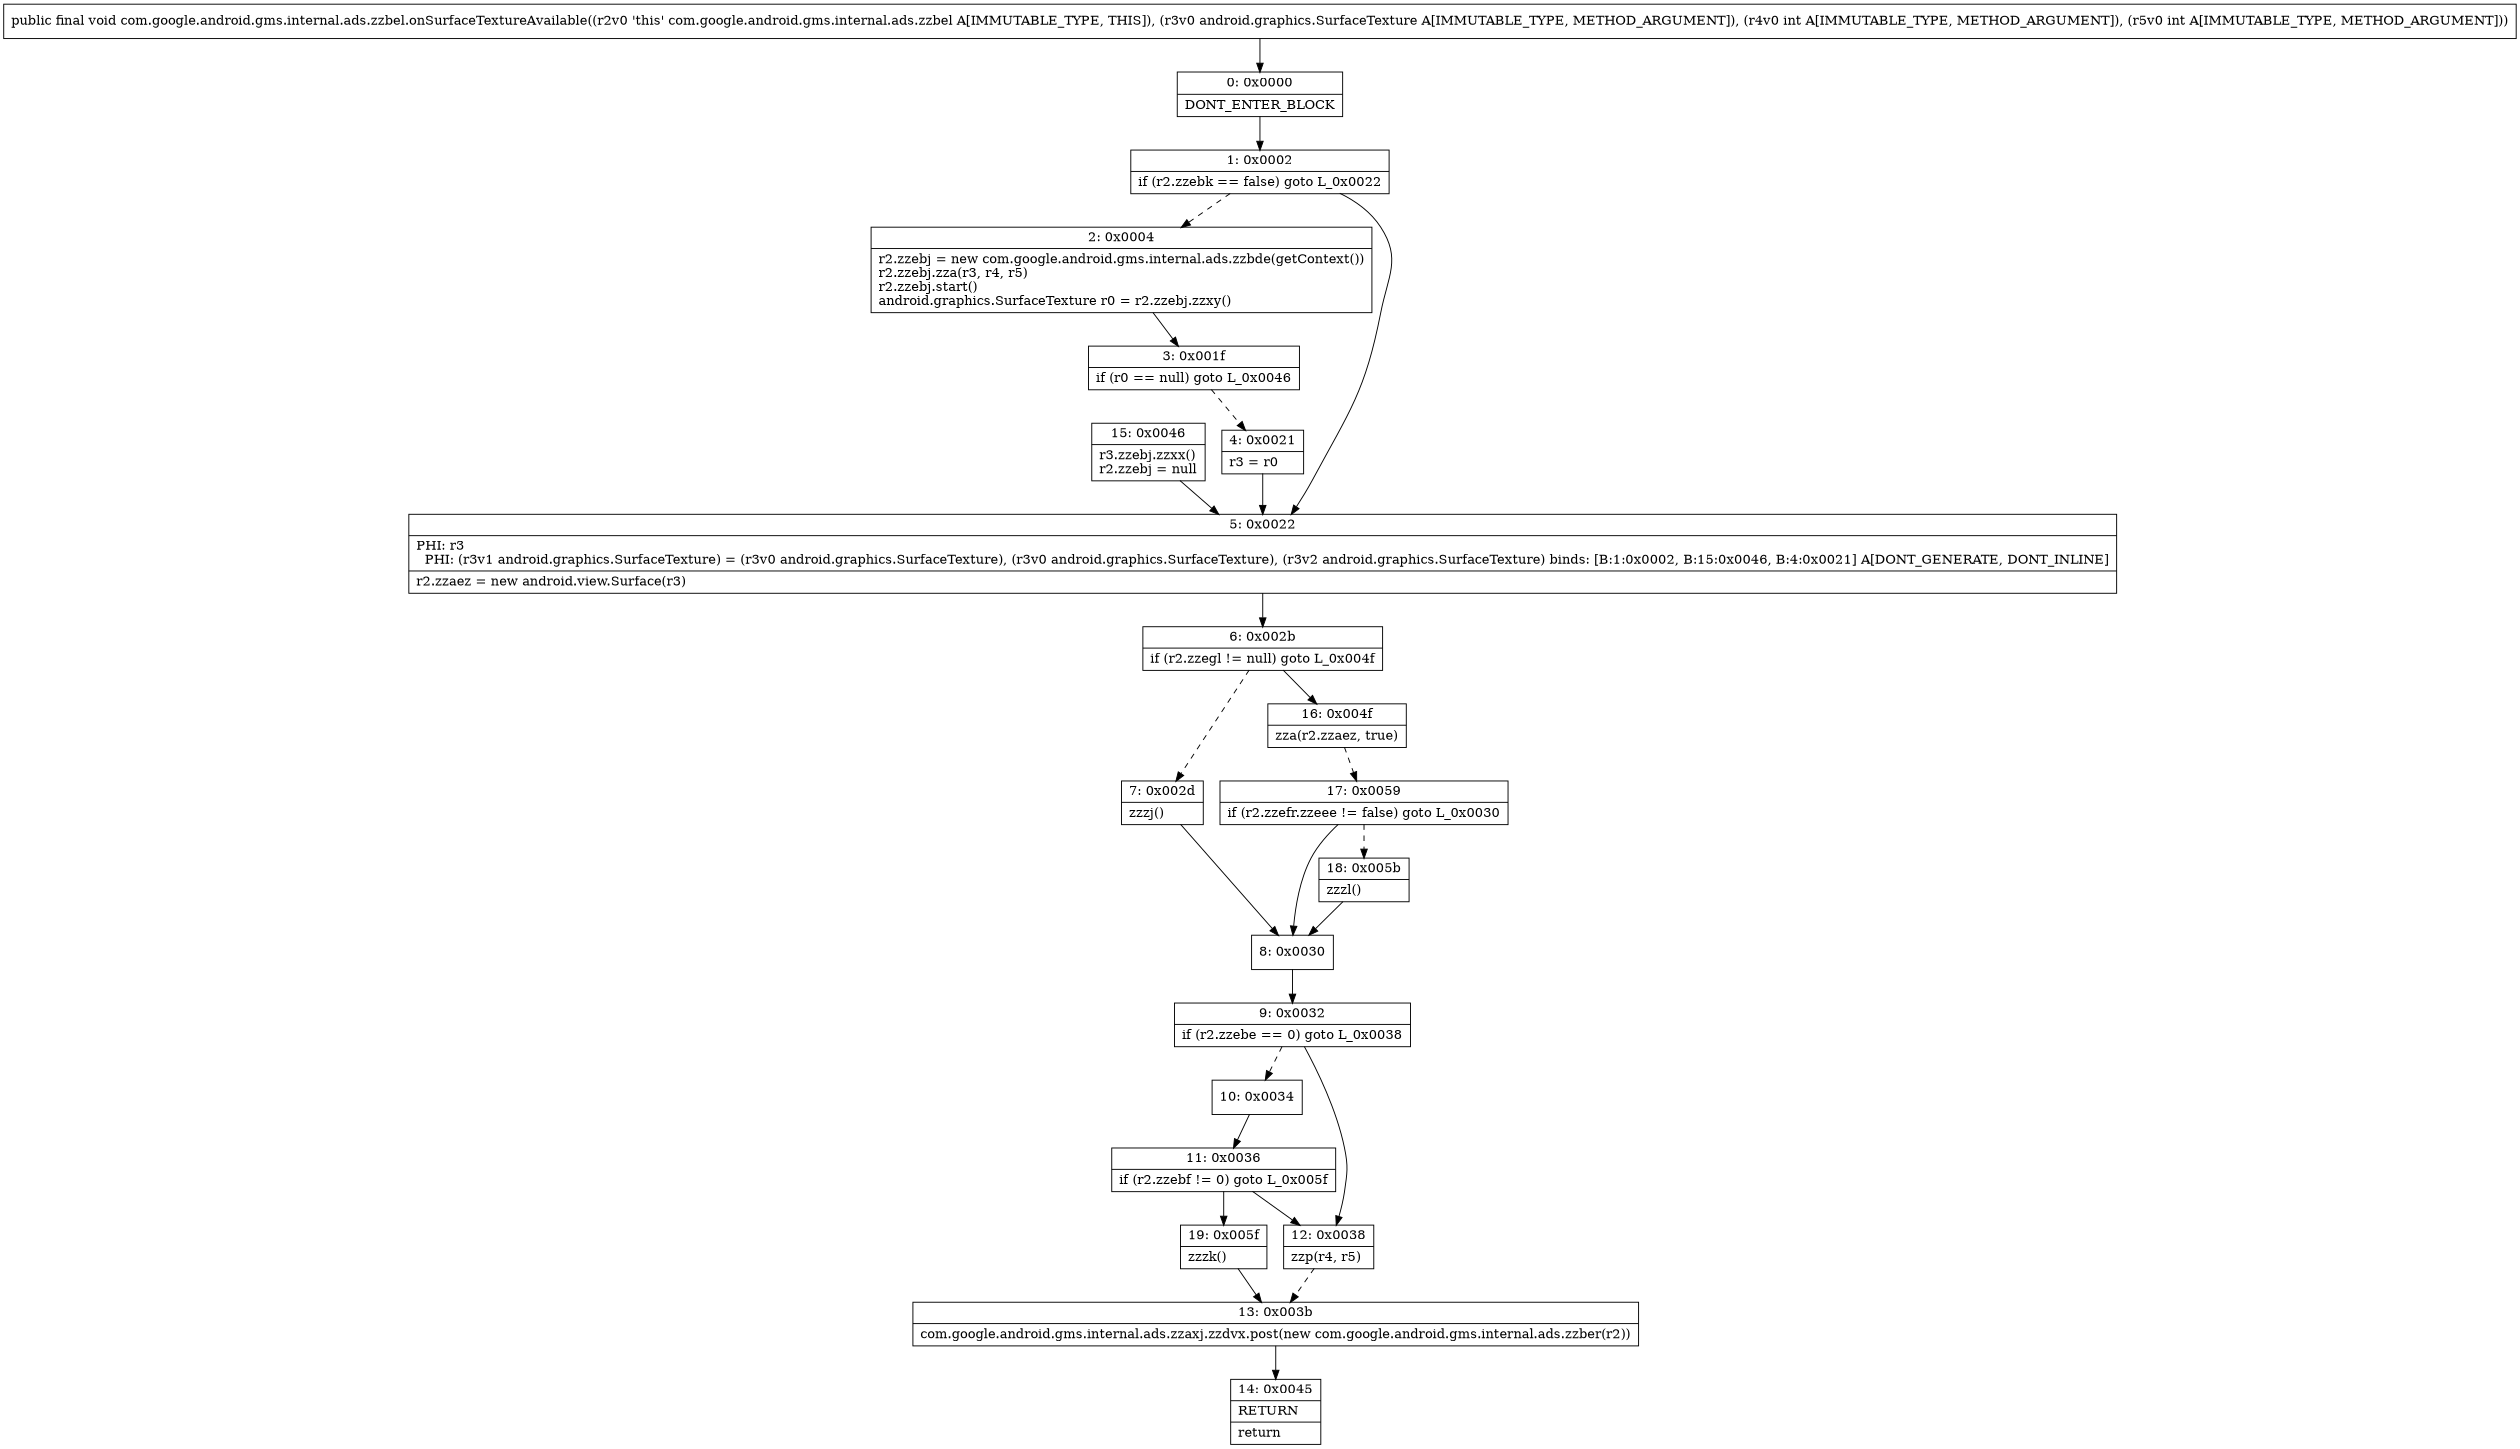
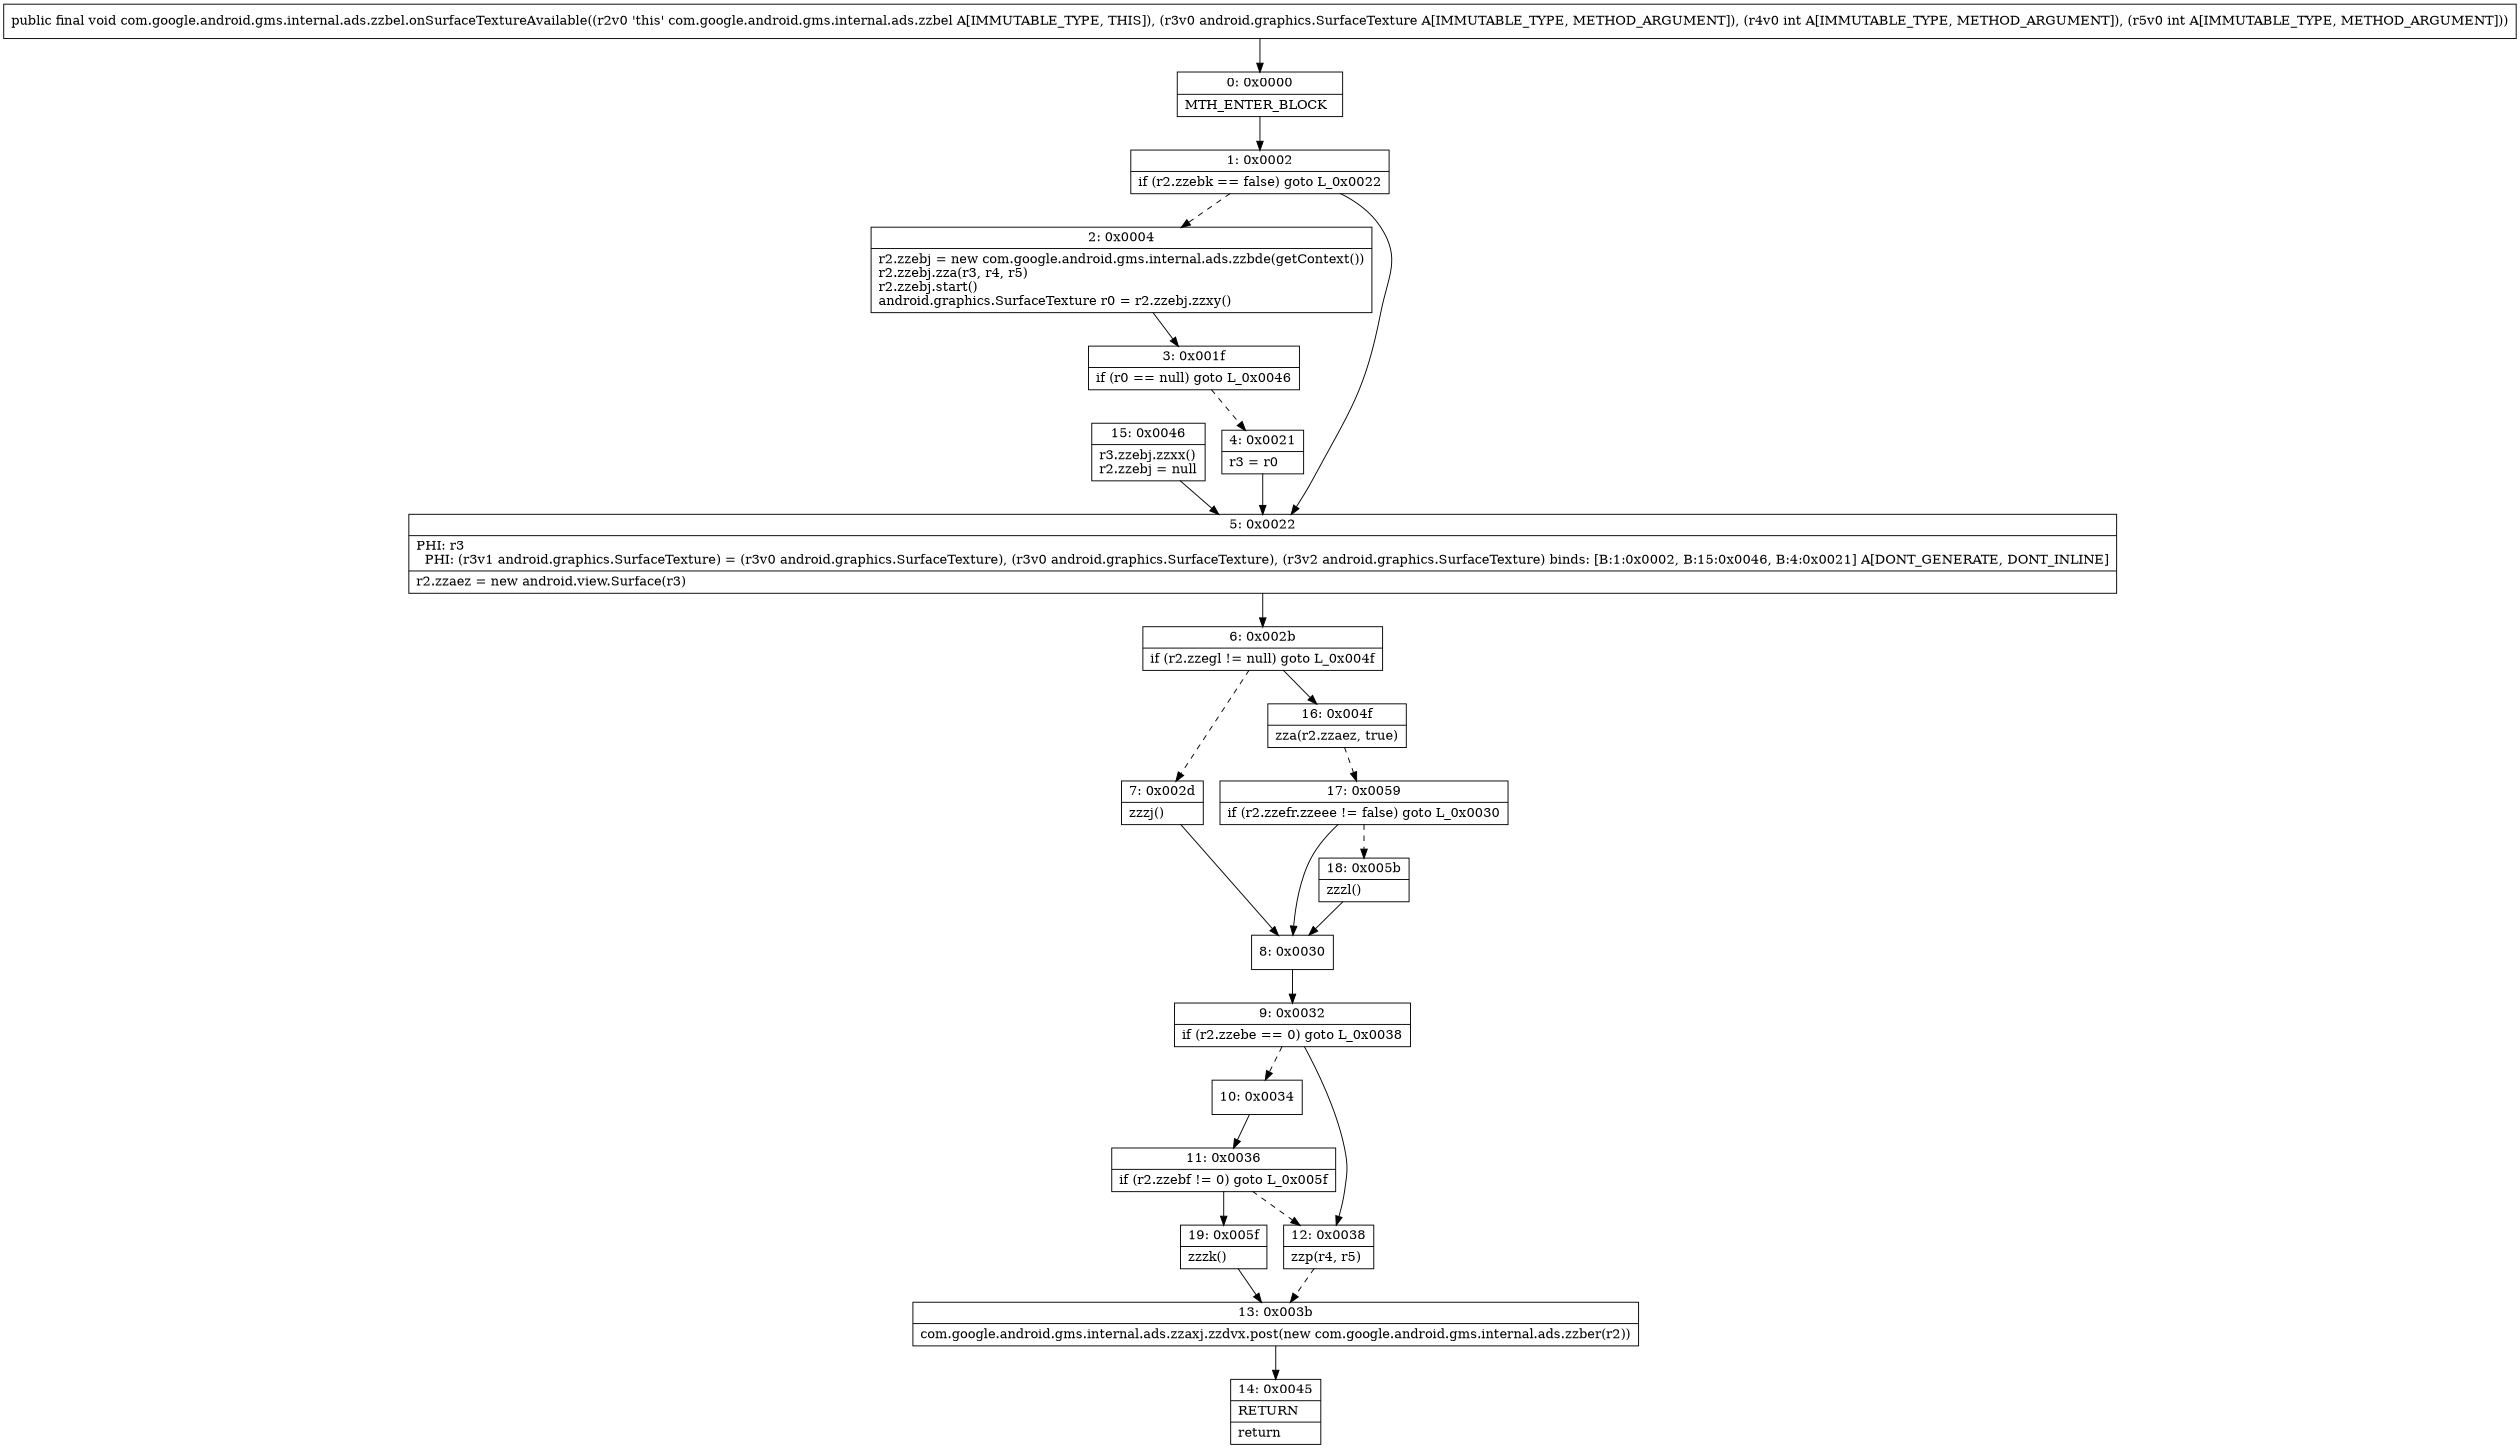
(1260, 105) -> (1256, 105)
(1272, 1206) -> (1272, 1206)
